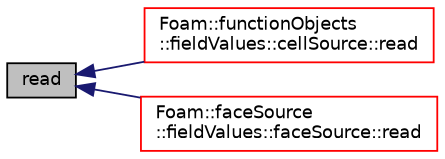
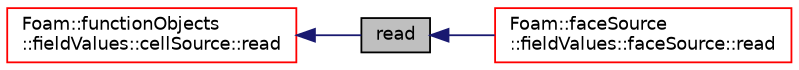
(119, 66) -> (338, 35)
